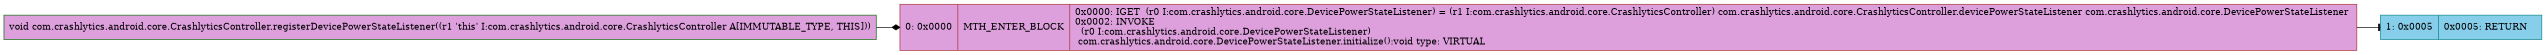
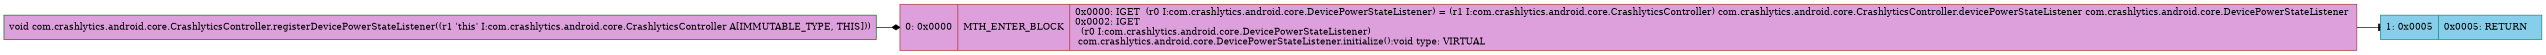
(1118, 22) -> (1111, 22)
